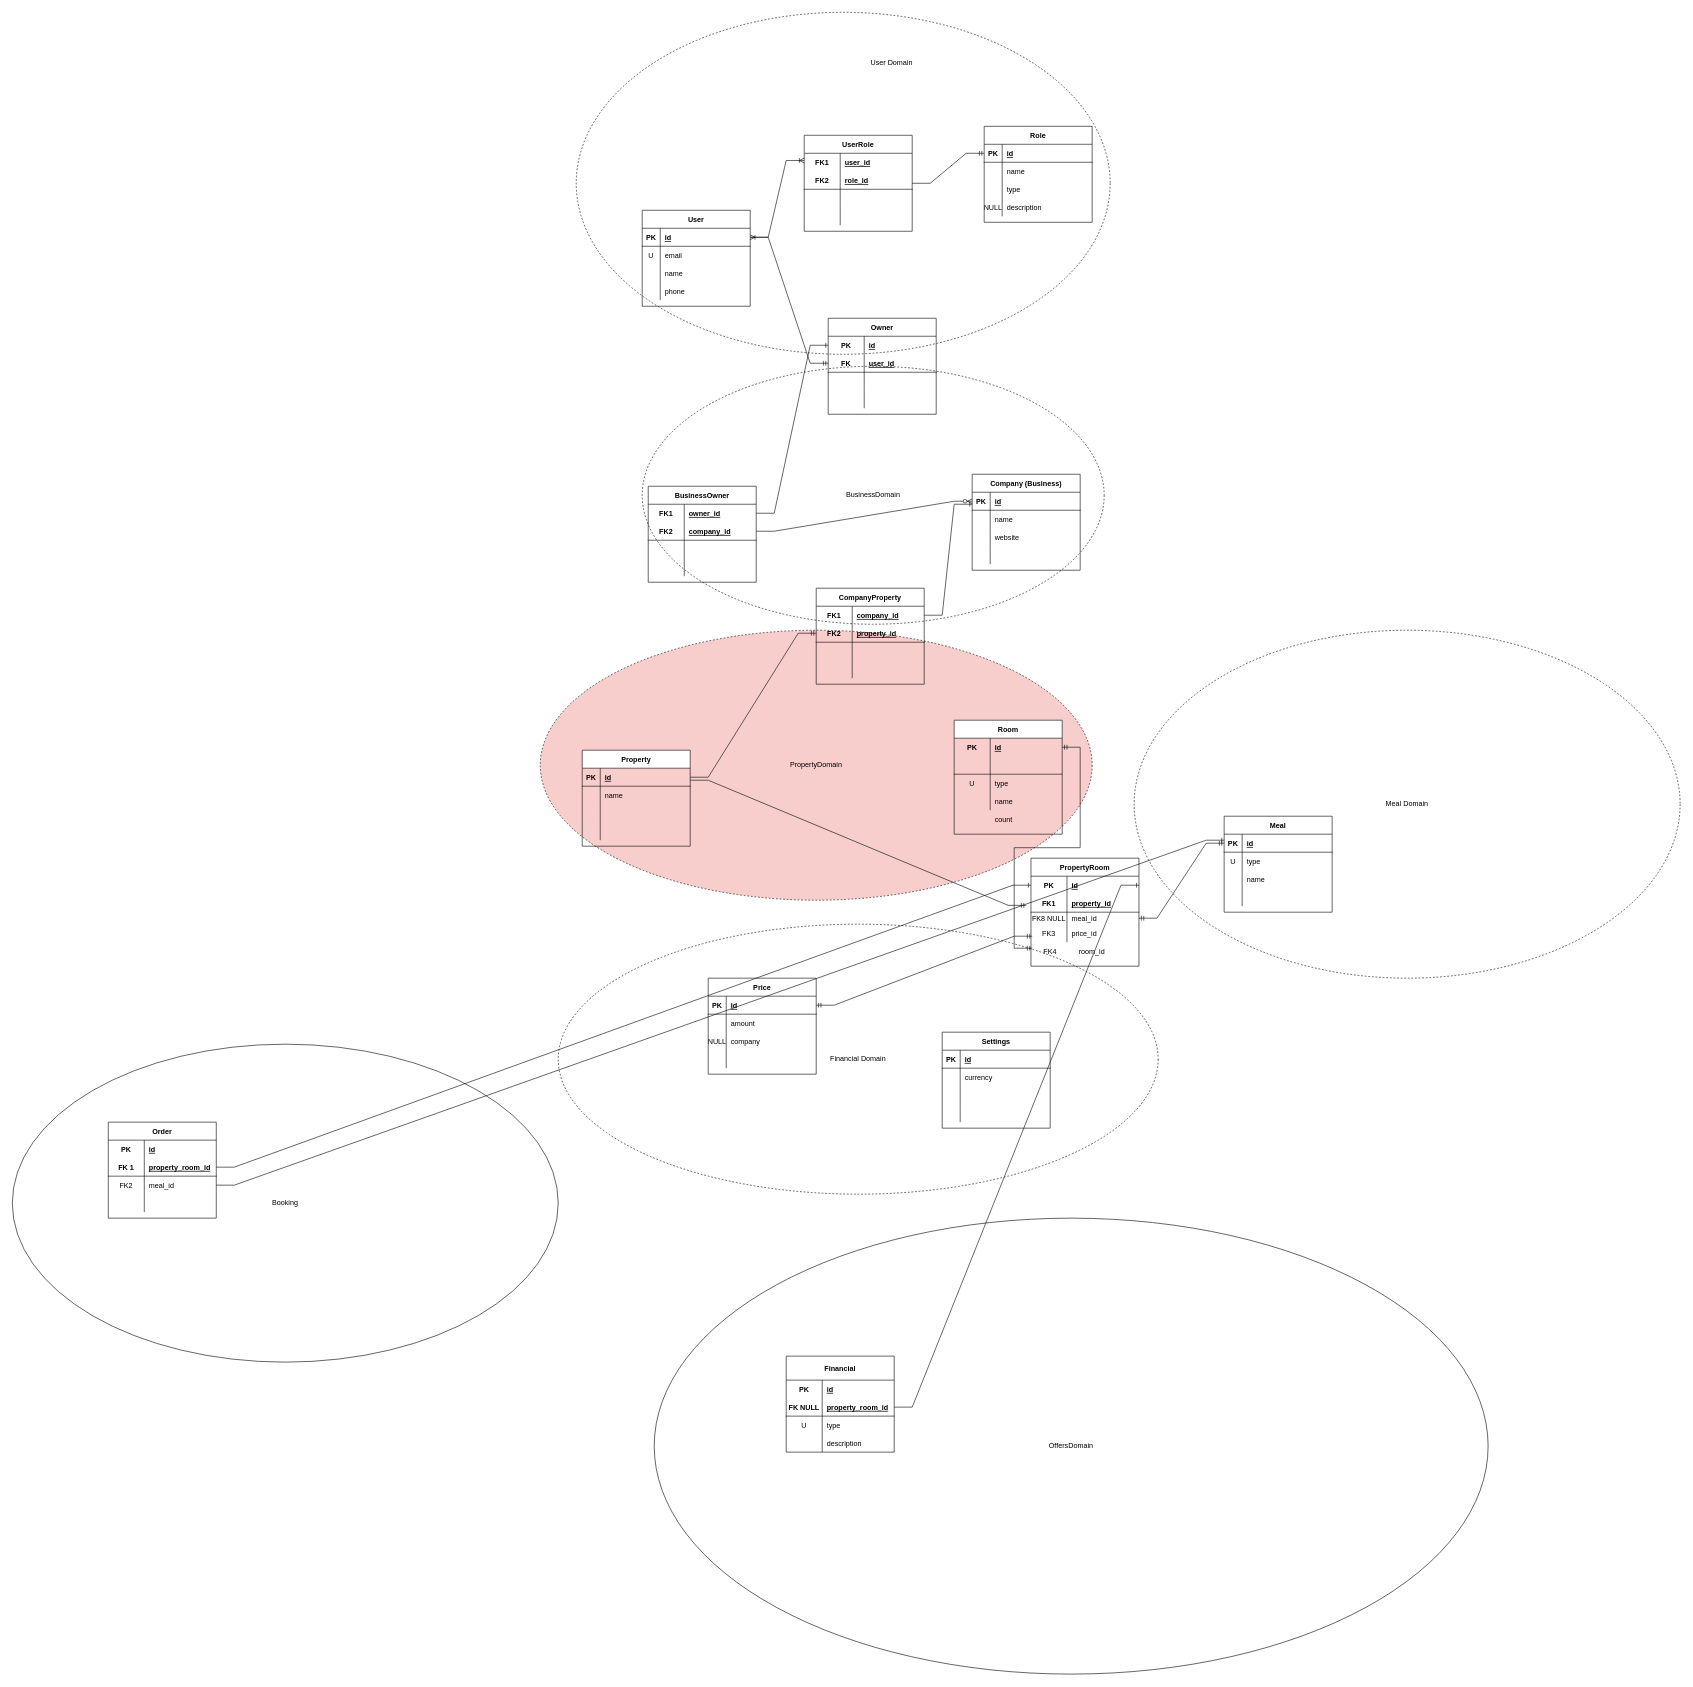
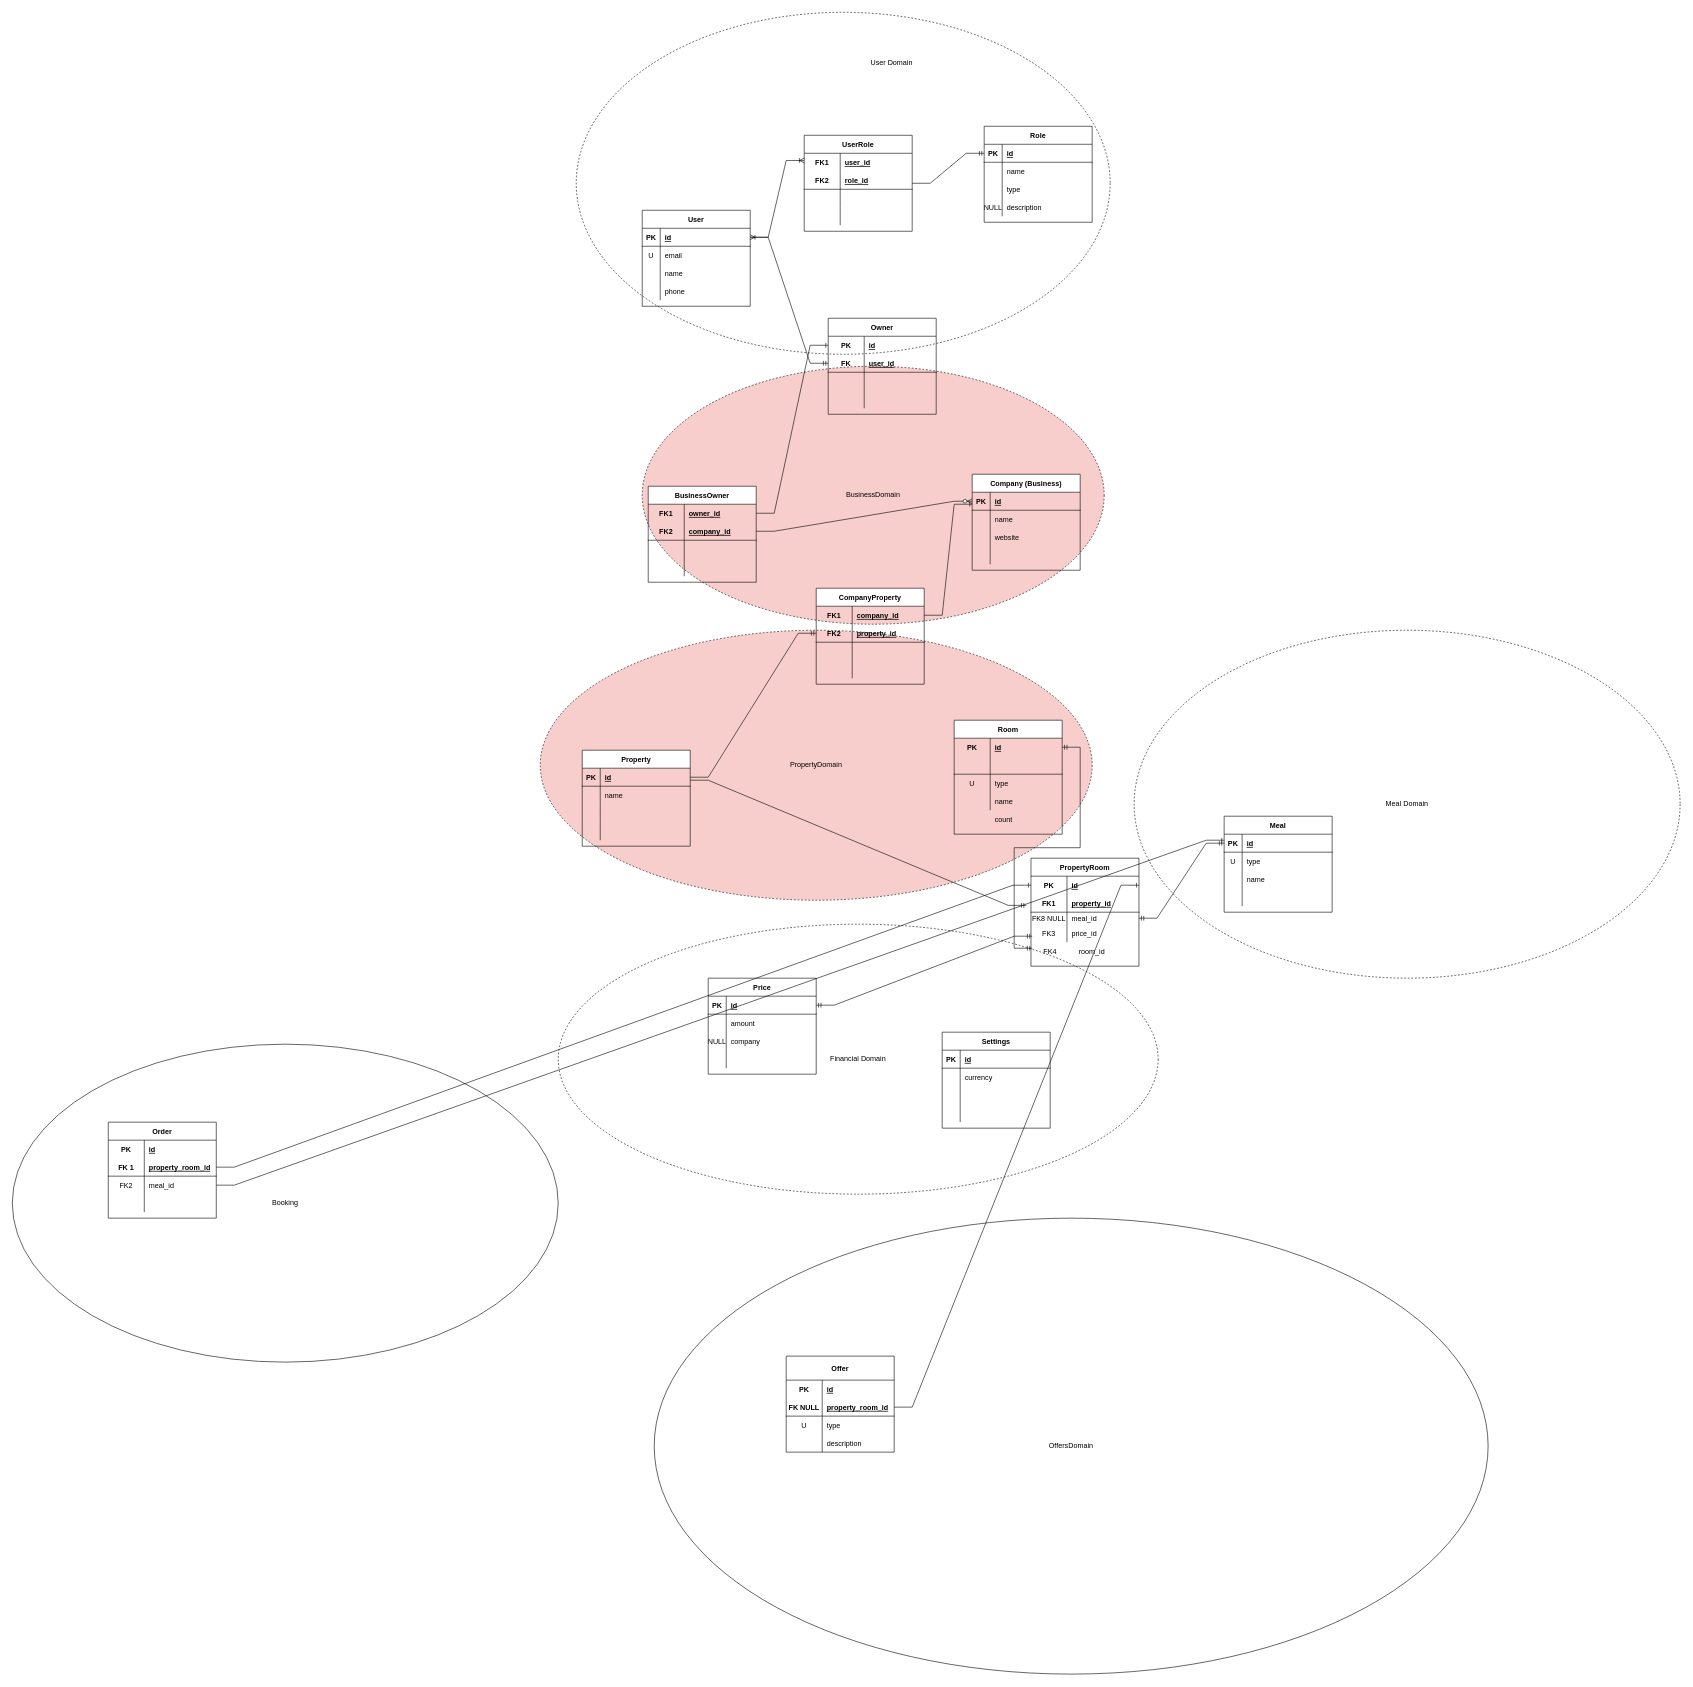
(873, 495) -> (873, 495)
(840, 1369) -> (840, 1369)
